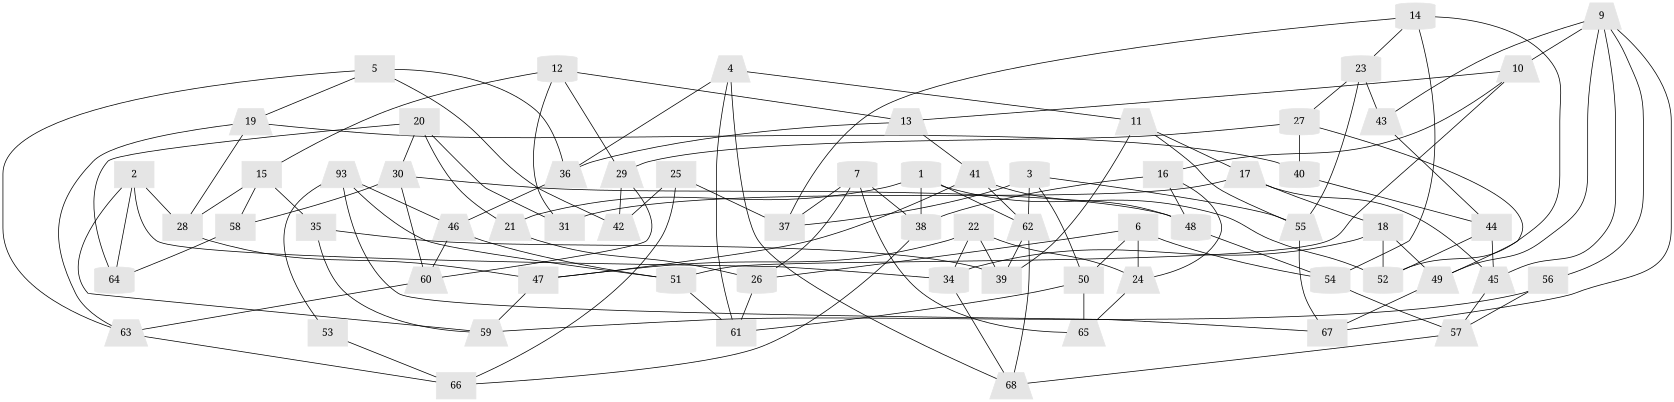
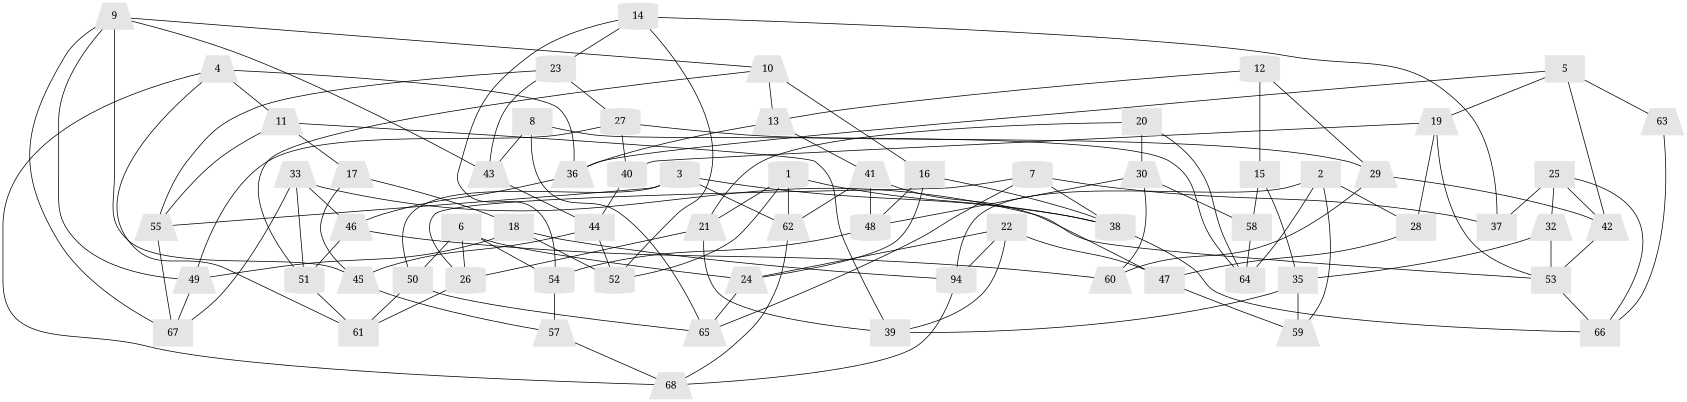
none -> (532, 122)
(342, 175) -> (296, 175)
(78, 180) -> (1459, 223)
(222, 201) -> none
(913, 209) -> (858, 197)
(565, 227) -> none
none -> (1551, 227)
(1015, 254) -> (770, 314)
none -> (1579, 254)
(949, 280) -> (956, 280)
(1548, 280) -> none
(275, 307) -> none
